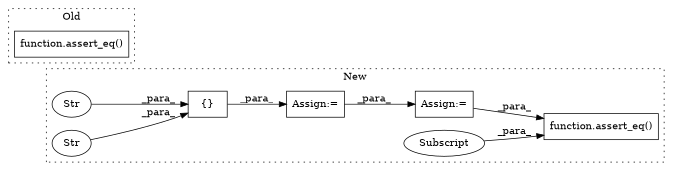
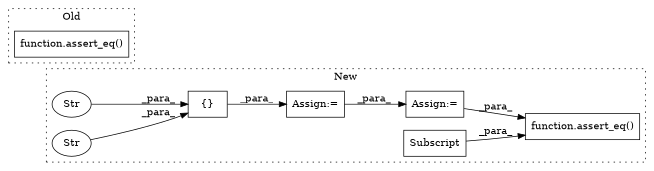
(444, 143) -> (435, 143)
